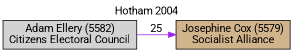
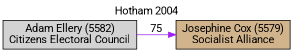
(156, 29) -> (156, 29)
